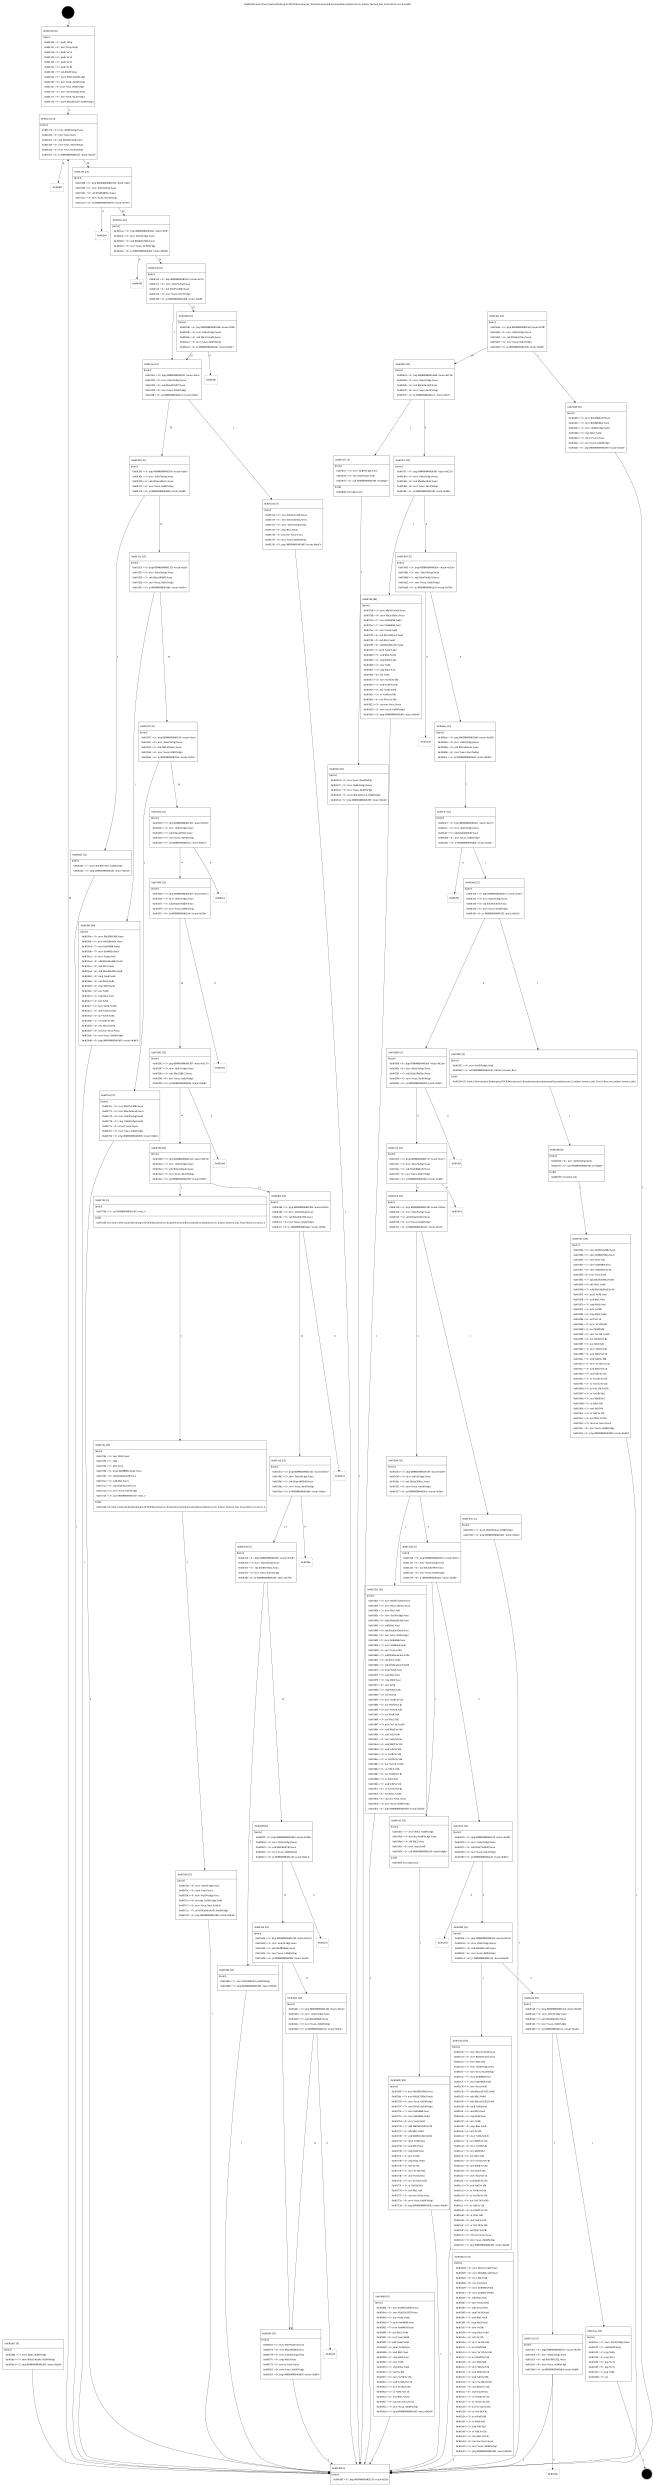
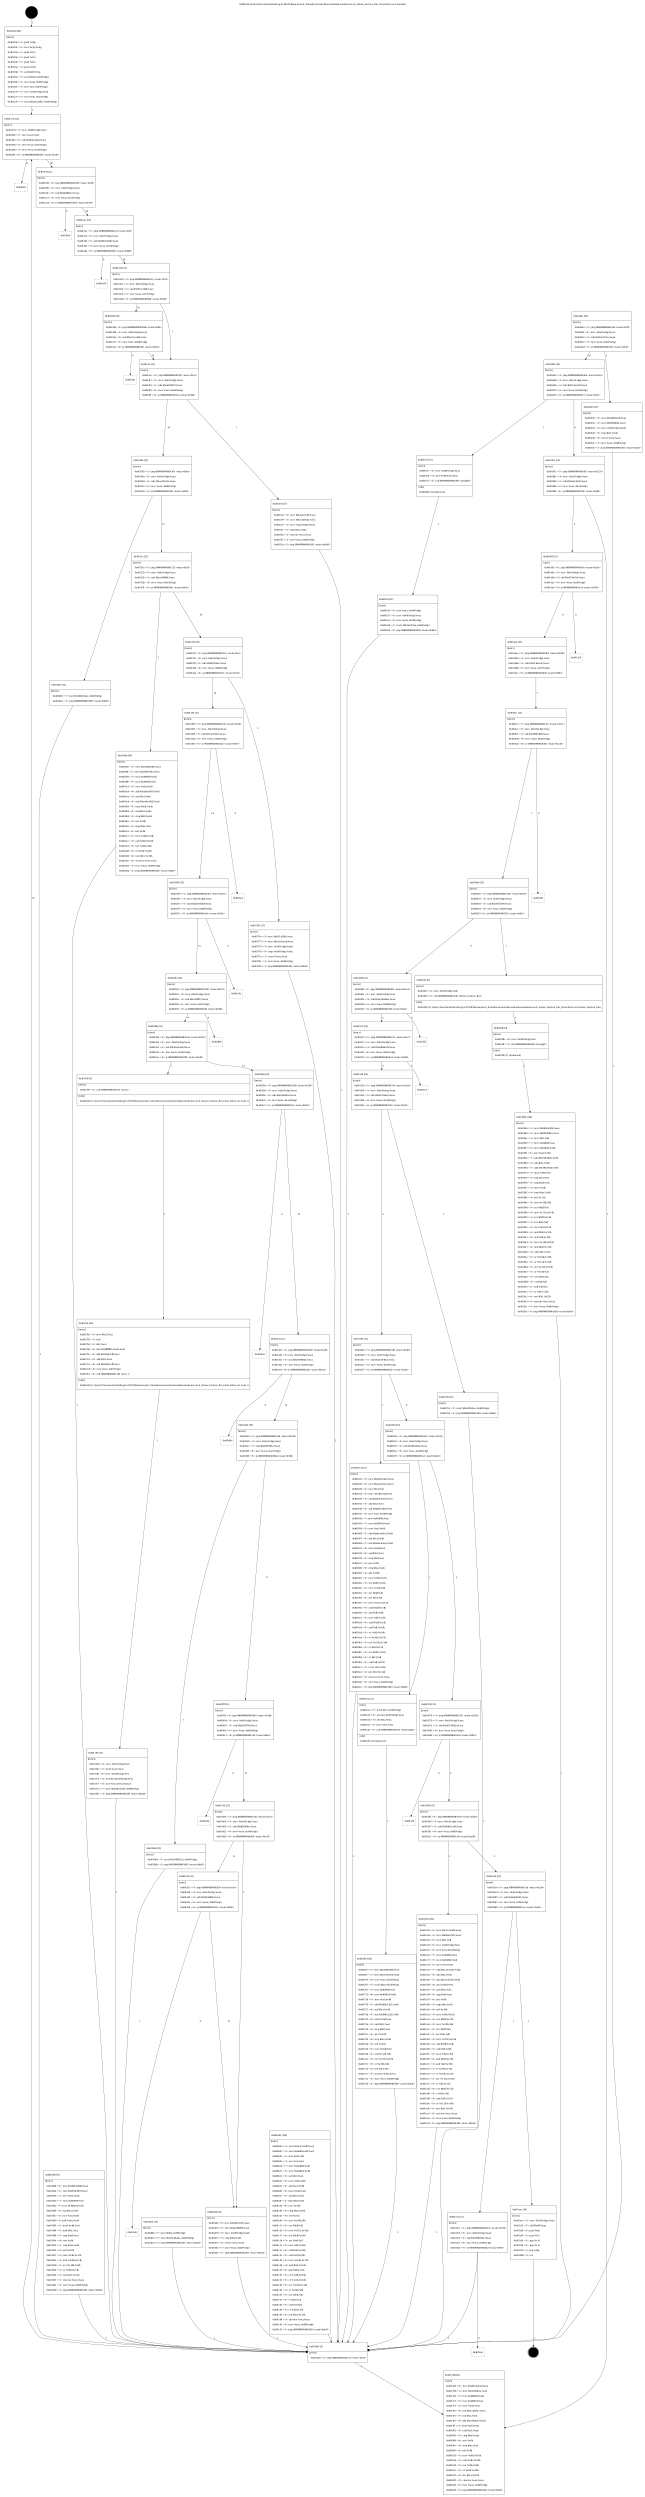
(365, 1591) -> (398, 2388)
